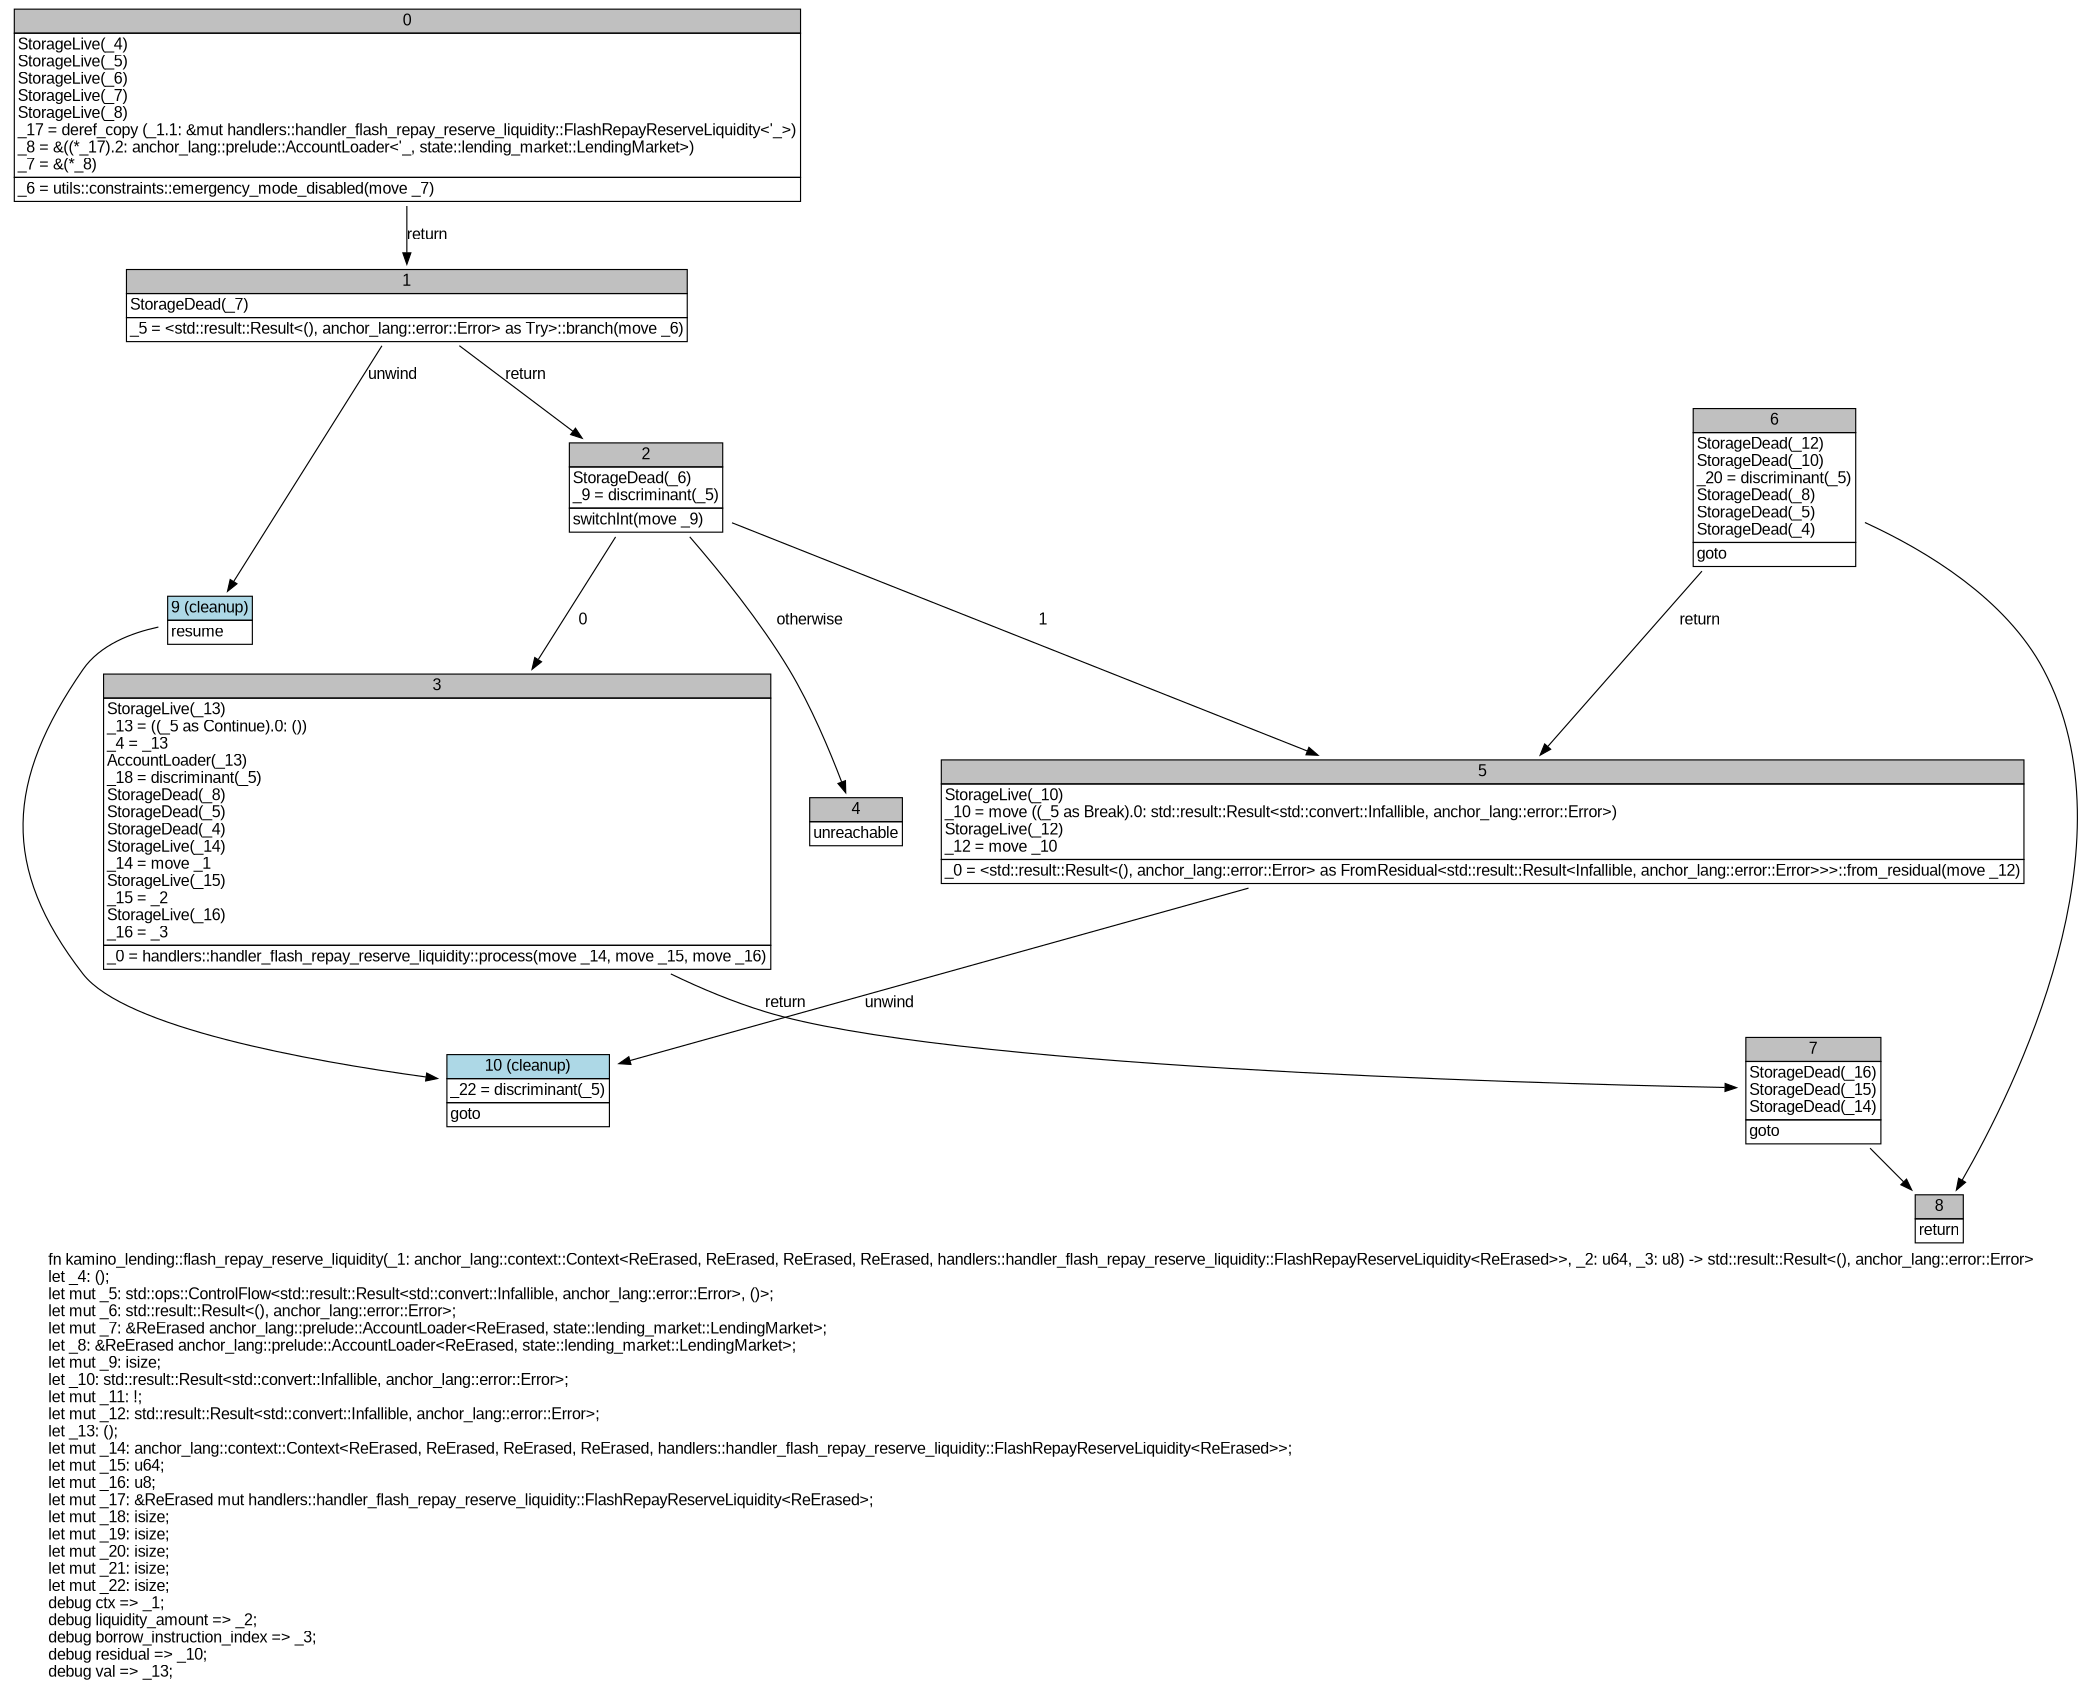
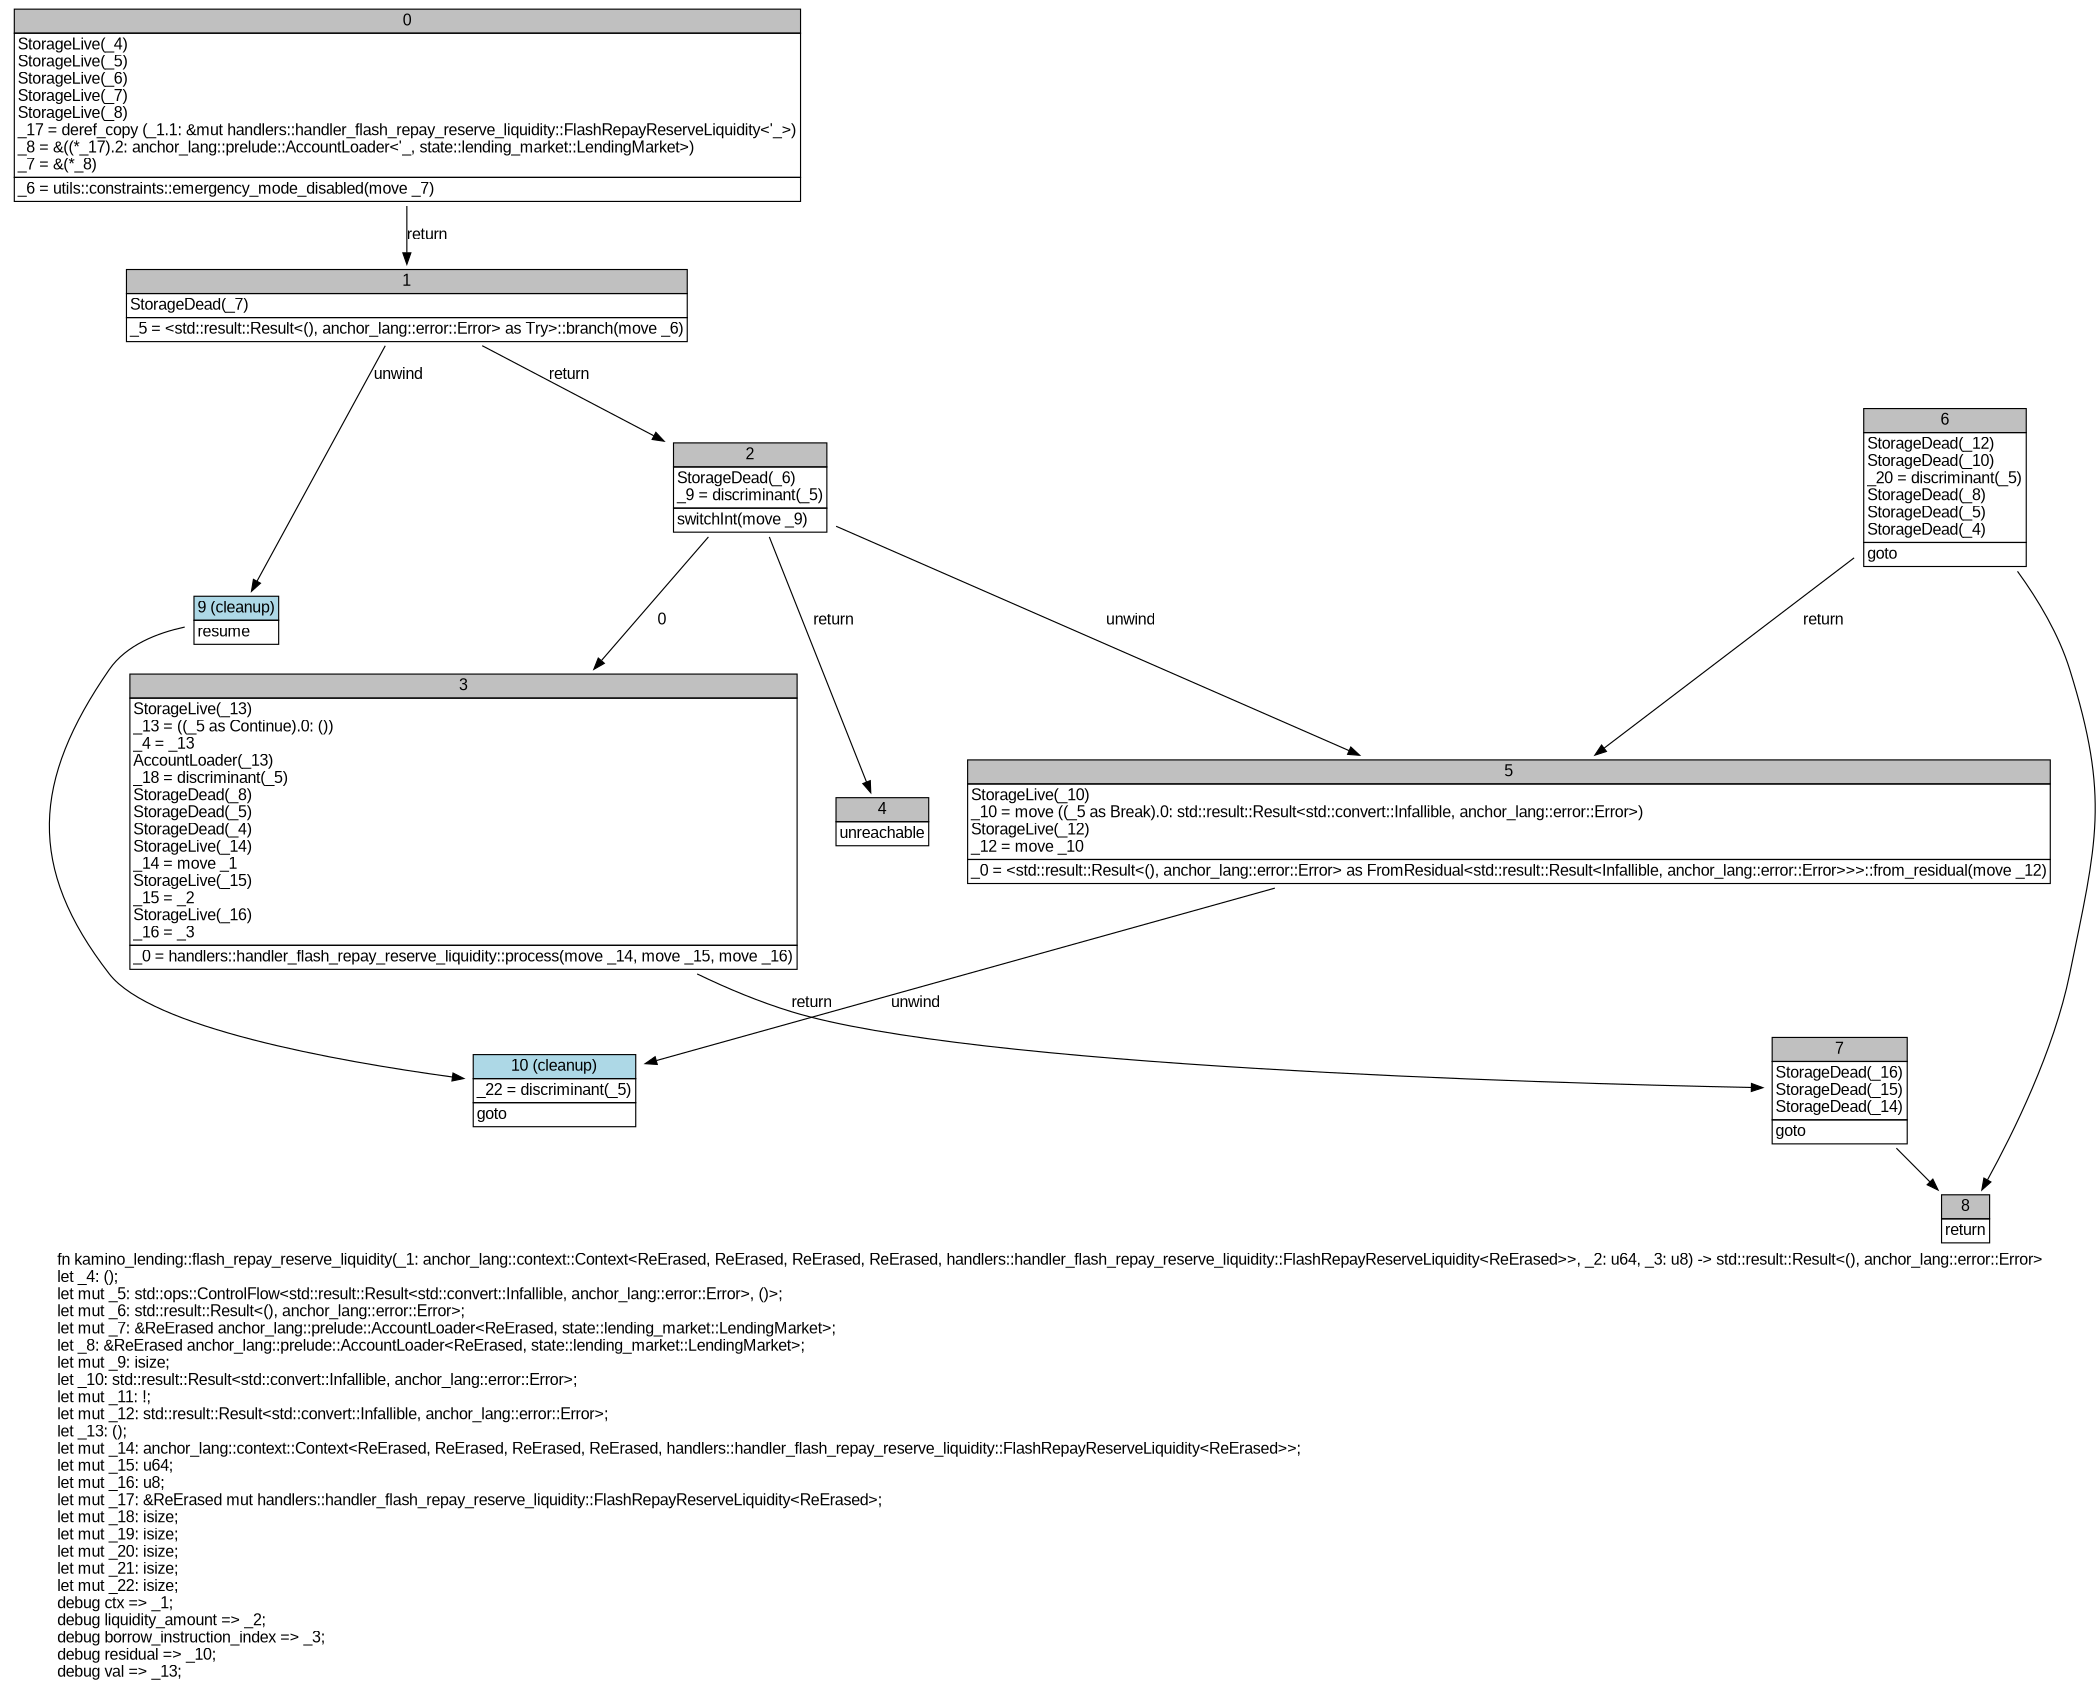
(810, 620) -> (834, 620)
(1043, 620) -> (1131, 620)
